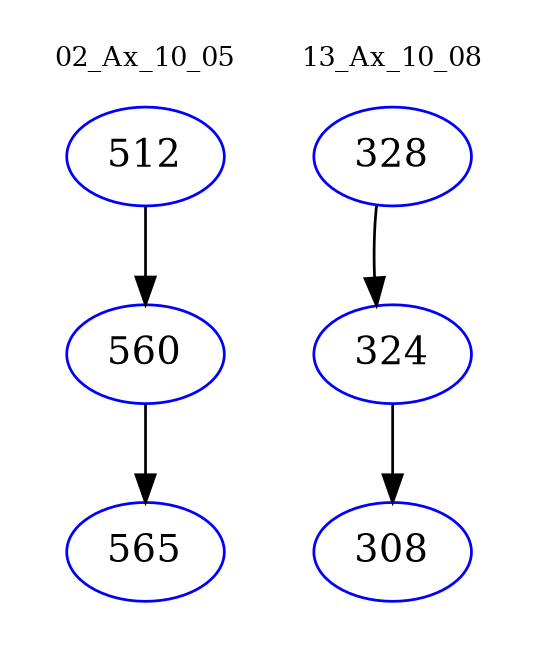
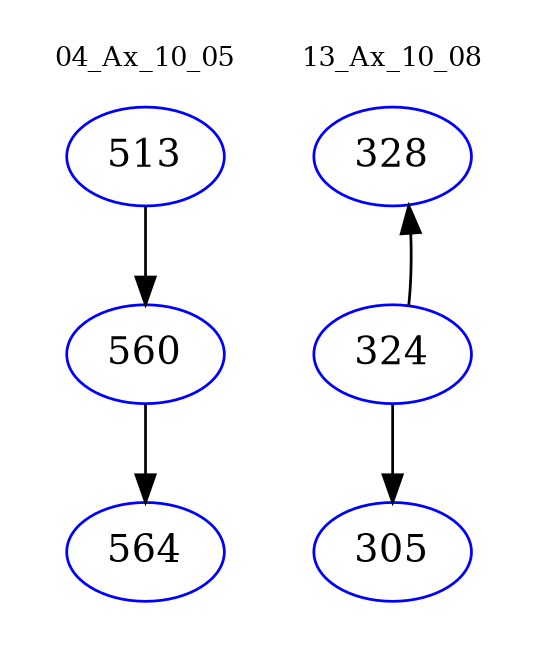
(146, 59) -> (146, 59)
(146, 157) -> (146, 157)
(374, 242) -> (411, 270)
(146, 552) -> (146, 552)
(393, 552) -> (393, 552)
